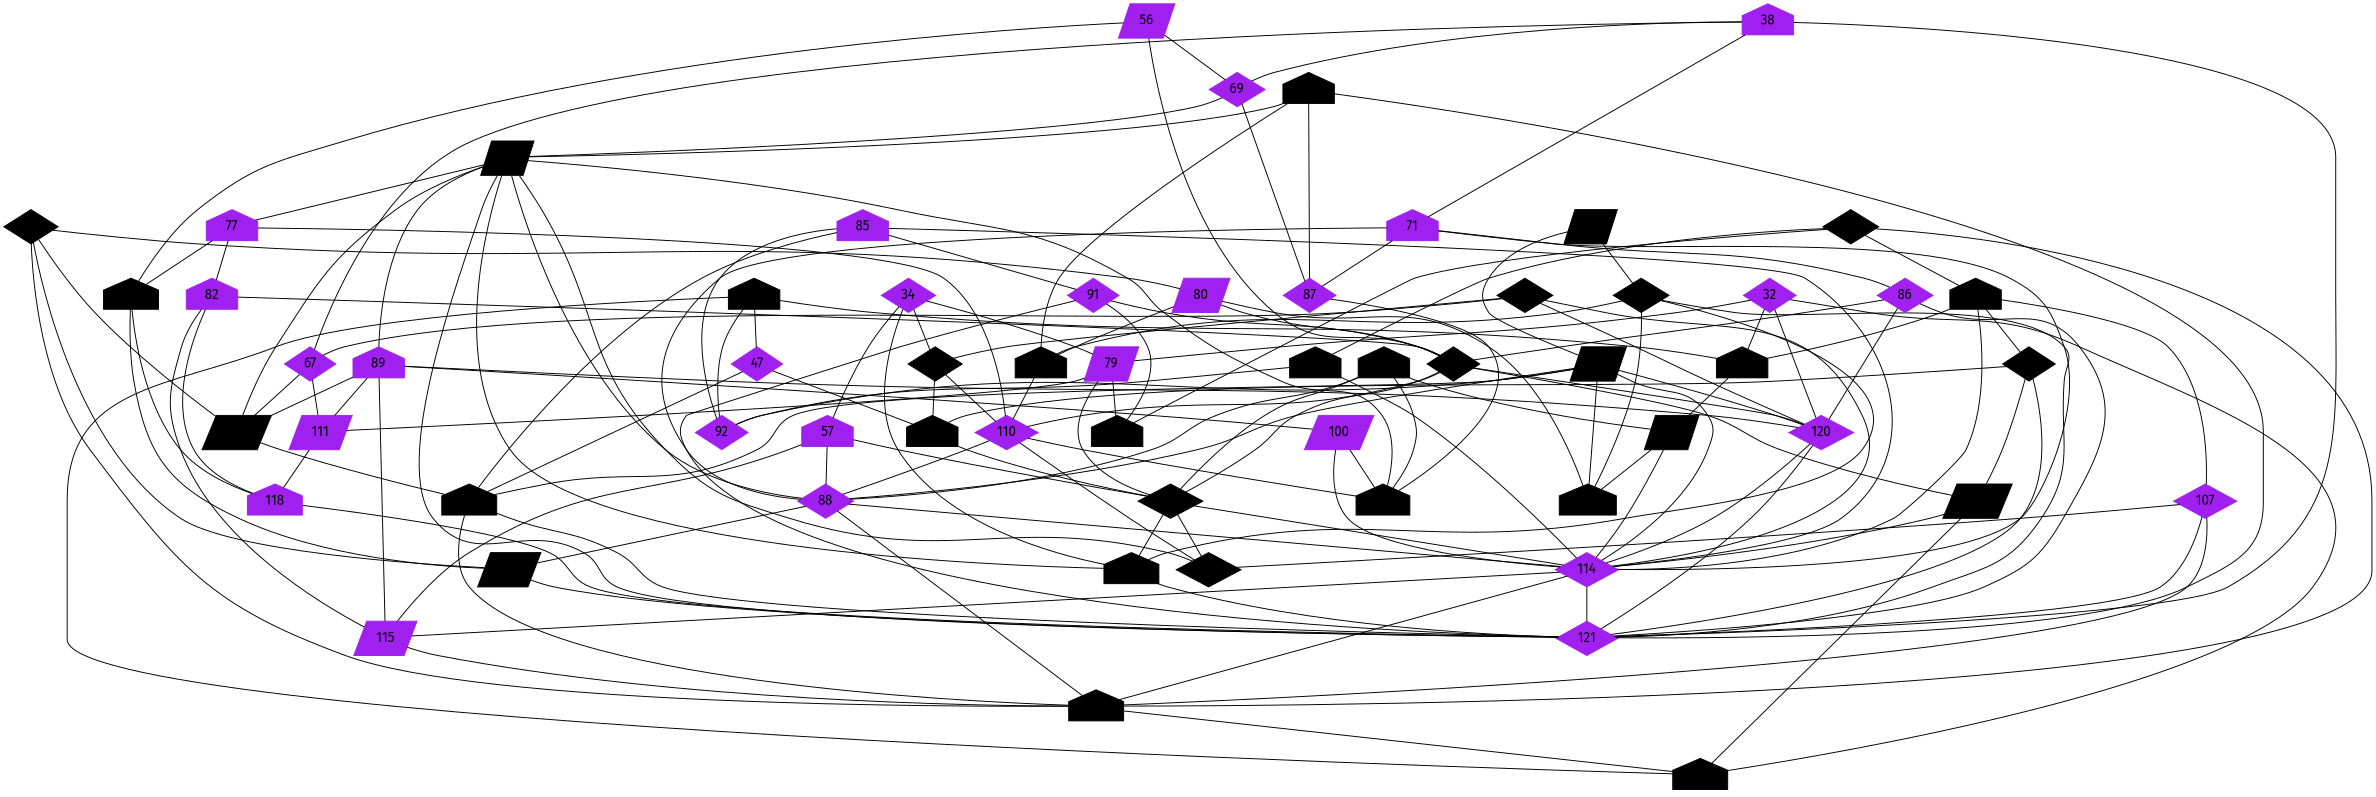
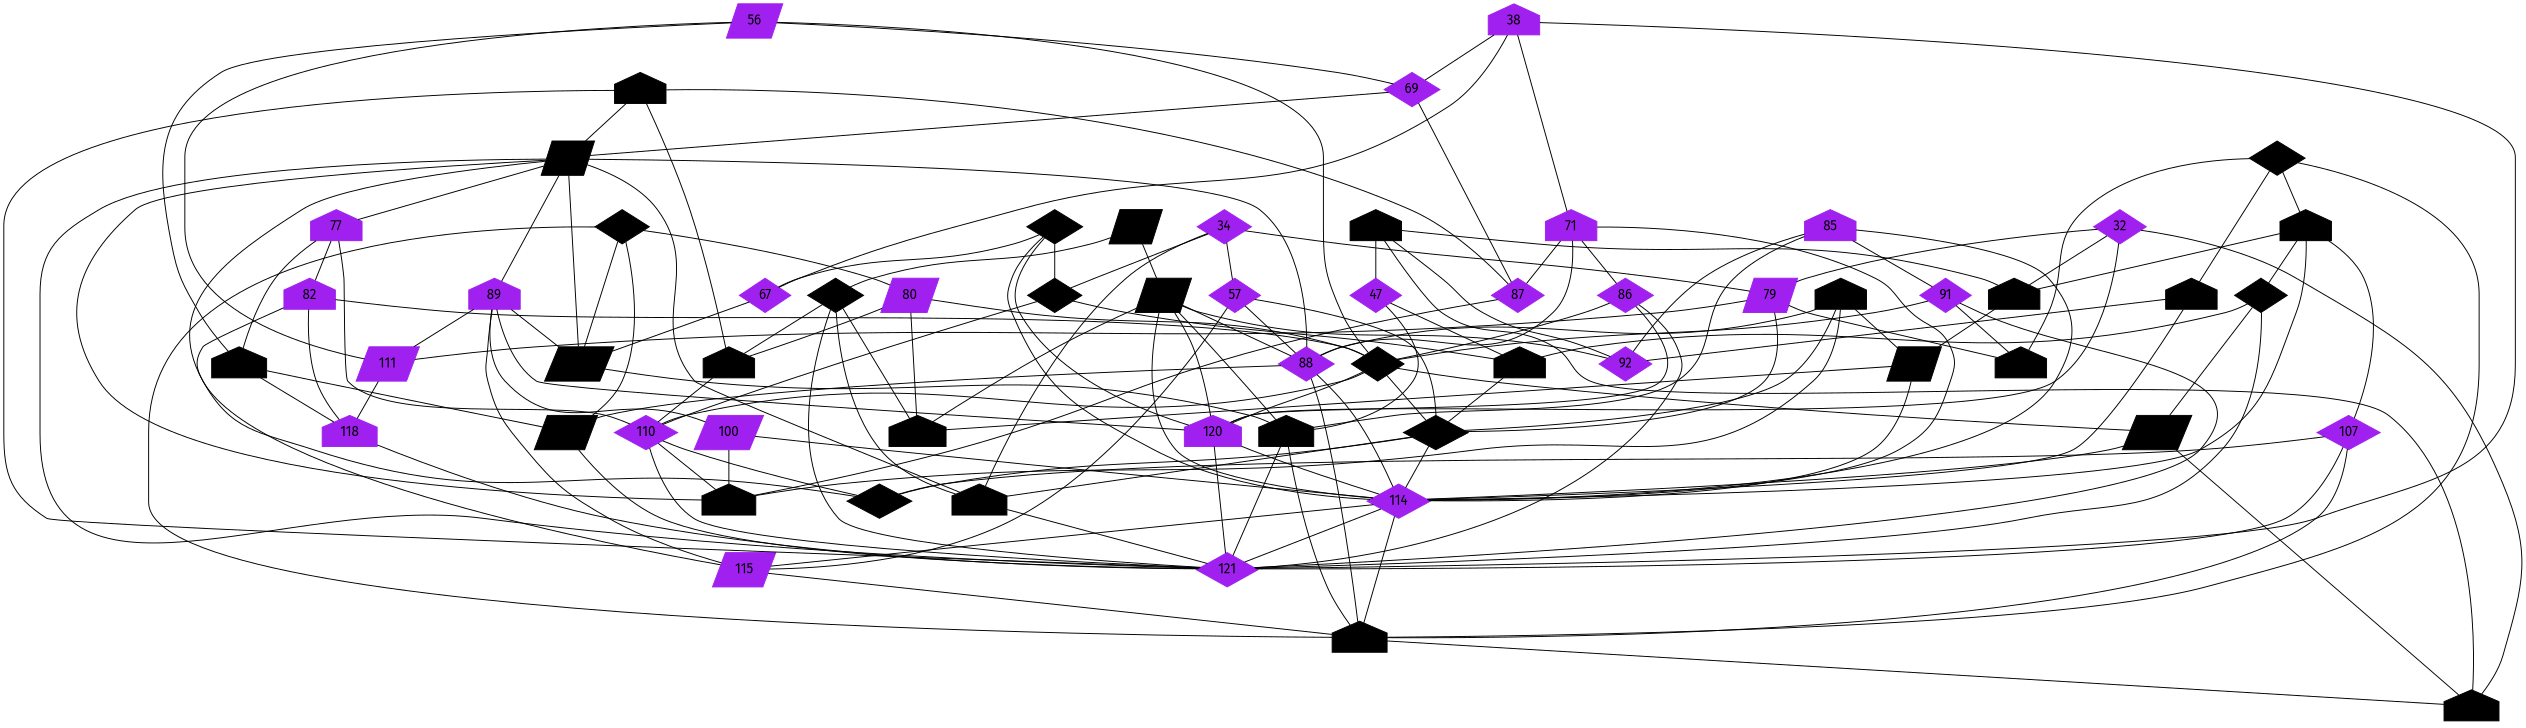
(316, 402) -> (289, 78)
(827, 433) -> (1235, 295)
(1821, 433) -> (1213, 433)
(920, 467) -> (874, 547)
